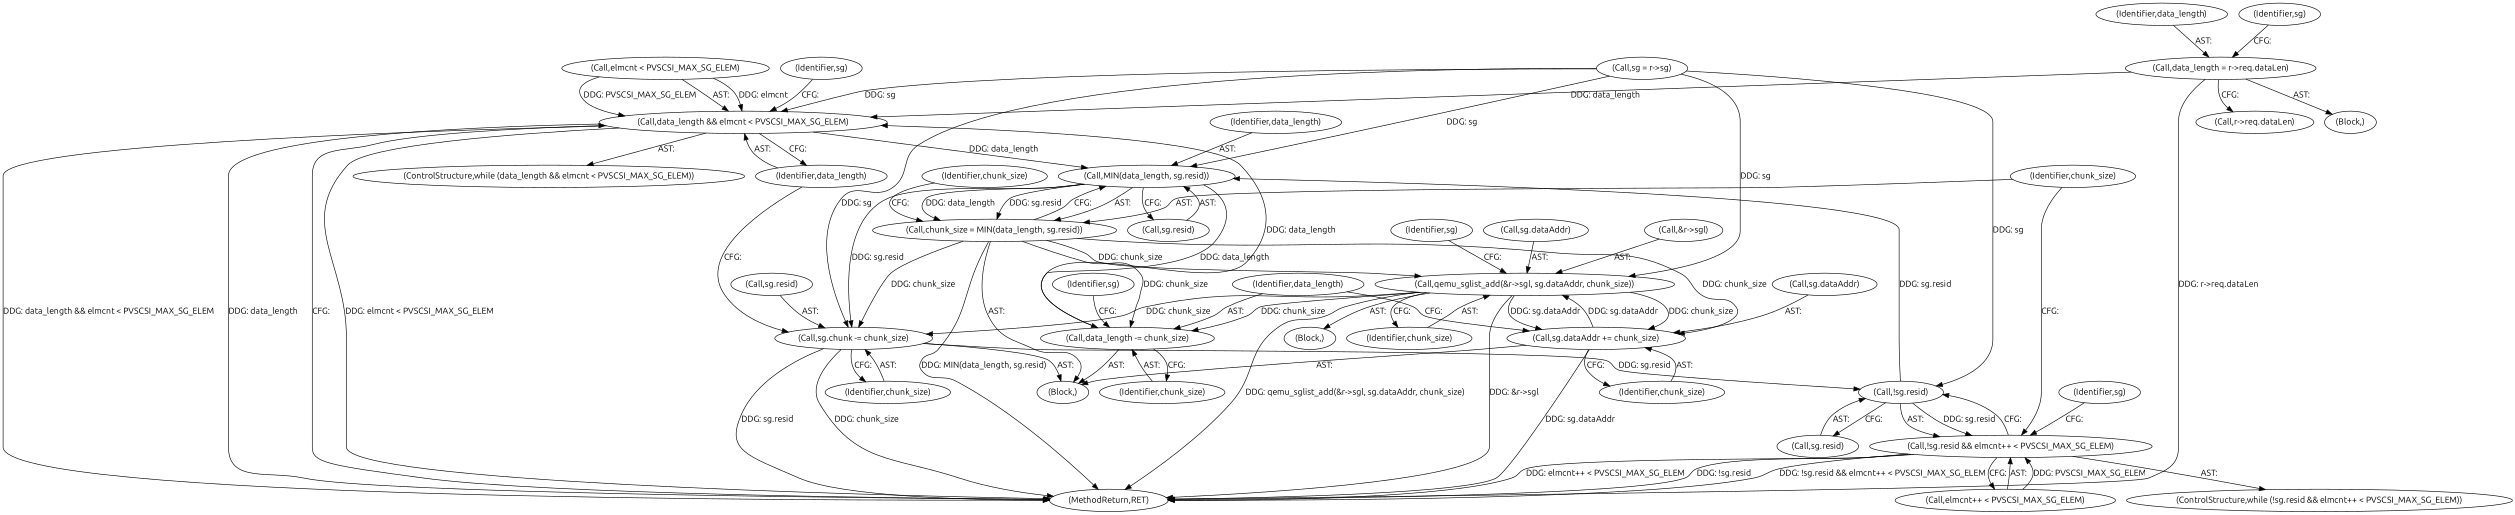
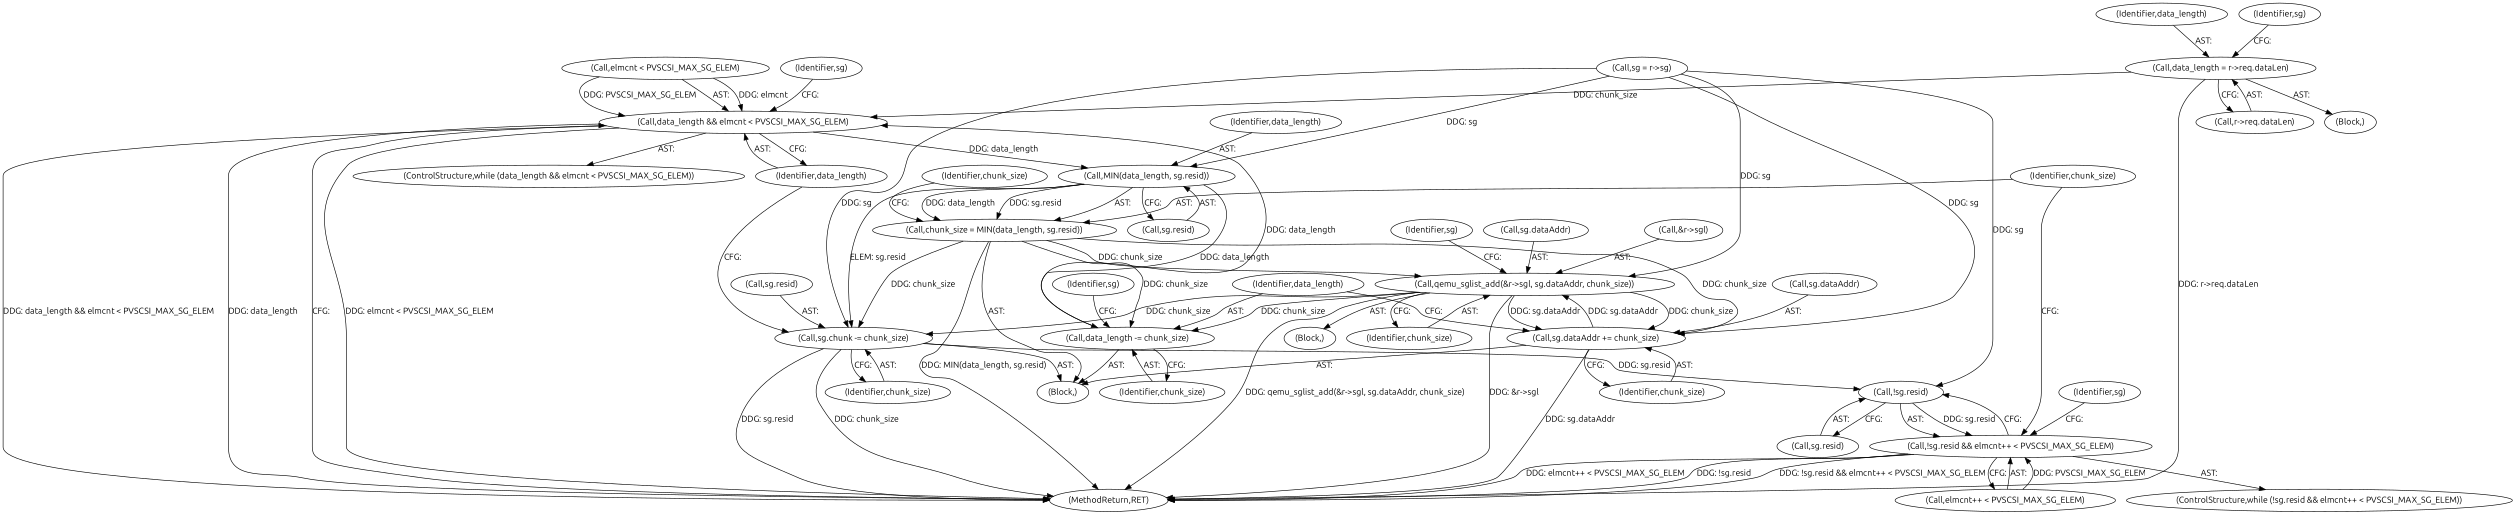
(1190, 73) -> (1970, 233)
(1605, 95) -> (1605, 95)
none -> (2245, 97)
(1647, 194) -> none
(1067, 204) -> none
(878, 257) -> (878, 257)
